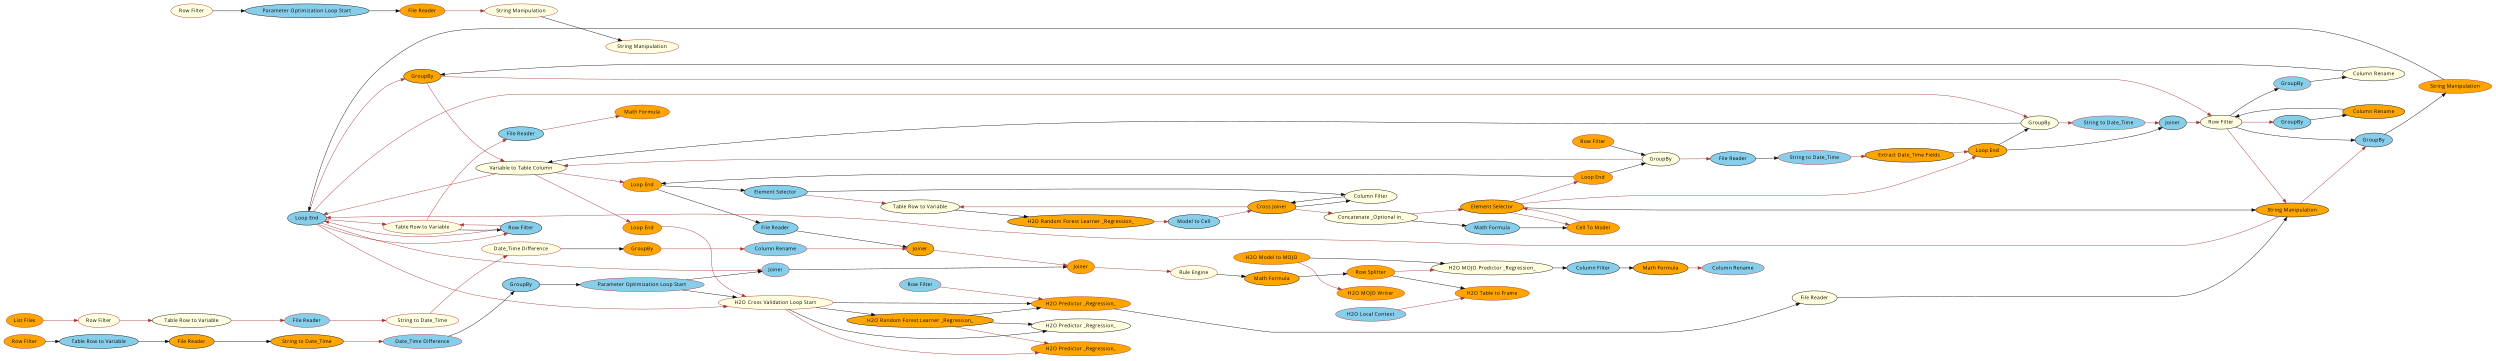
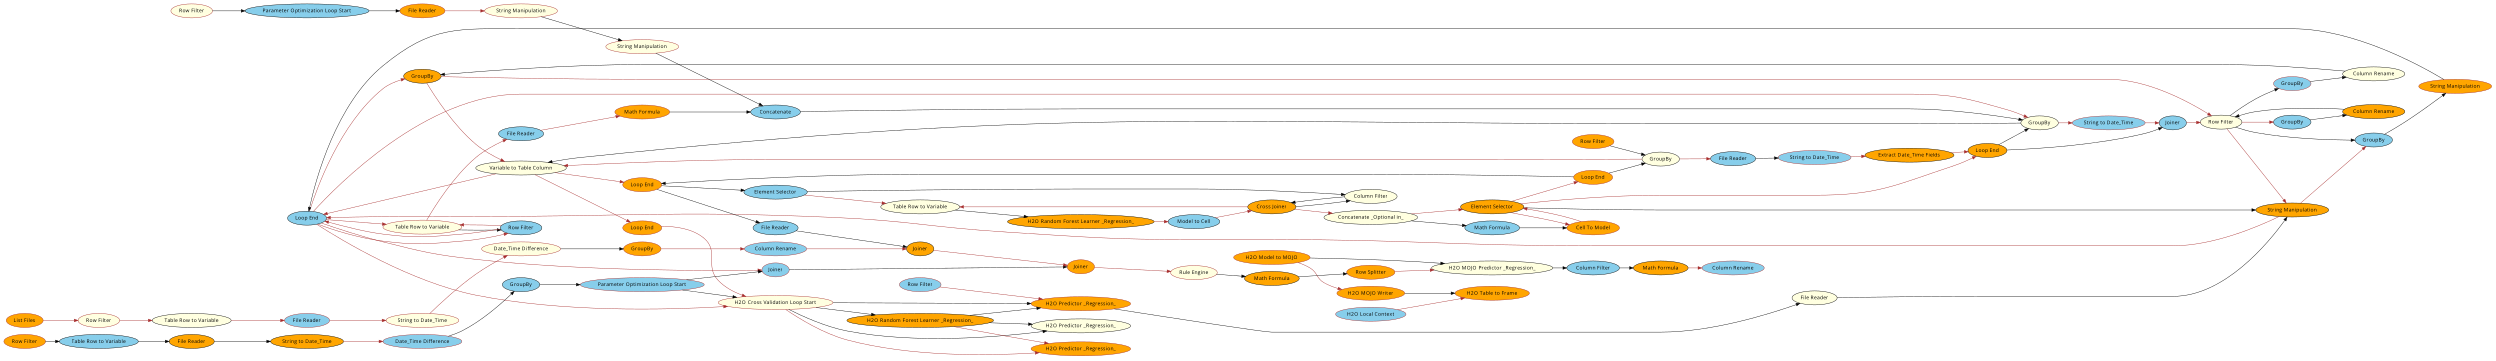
none -> (776, 112)
(1426, 282) -> (1428, 293)
